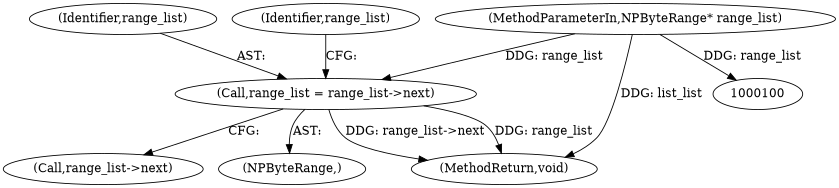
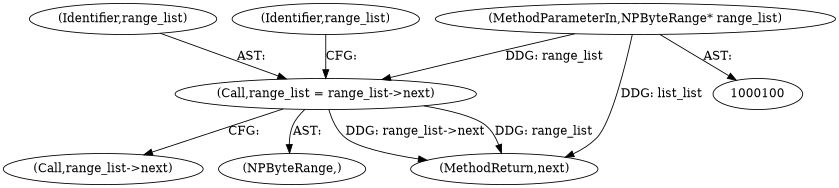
(753, 56) -> (720, 56)
(504, 169) -> (504, 169)
